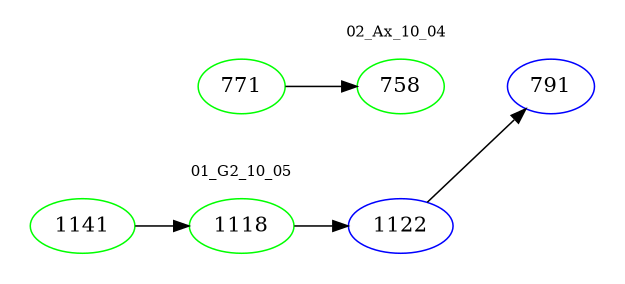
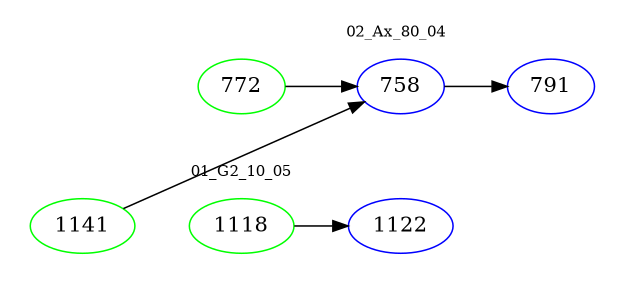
(396, 33) -> (396, 33)
(242, 86) -> (242, 86)
(401, 86) -> (401, 86)
(475, 157) -> (468, 86)
(154, 226) -> (214, 168)
